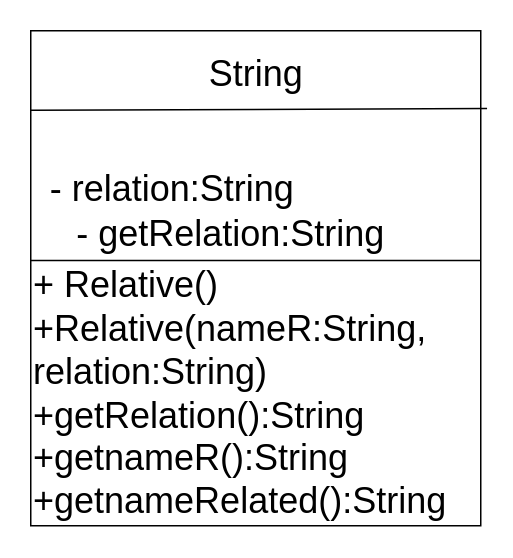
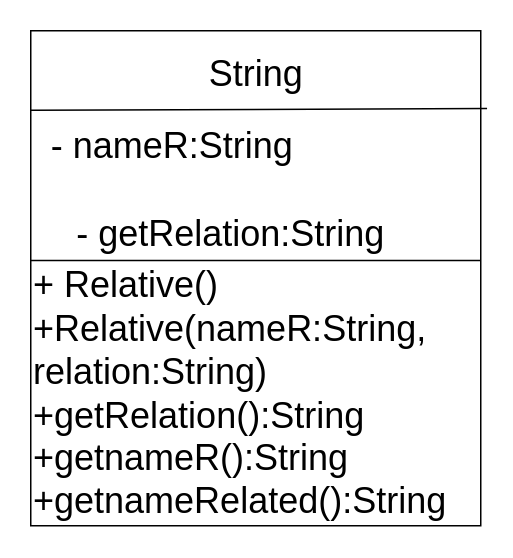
none -> (172, 146)
(172, 190) -> none
